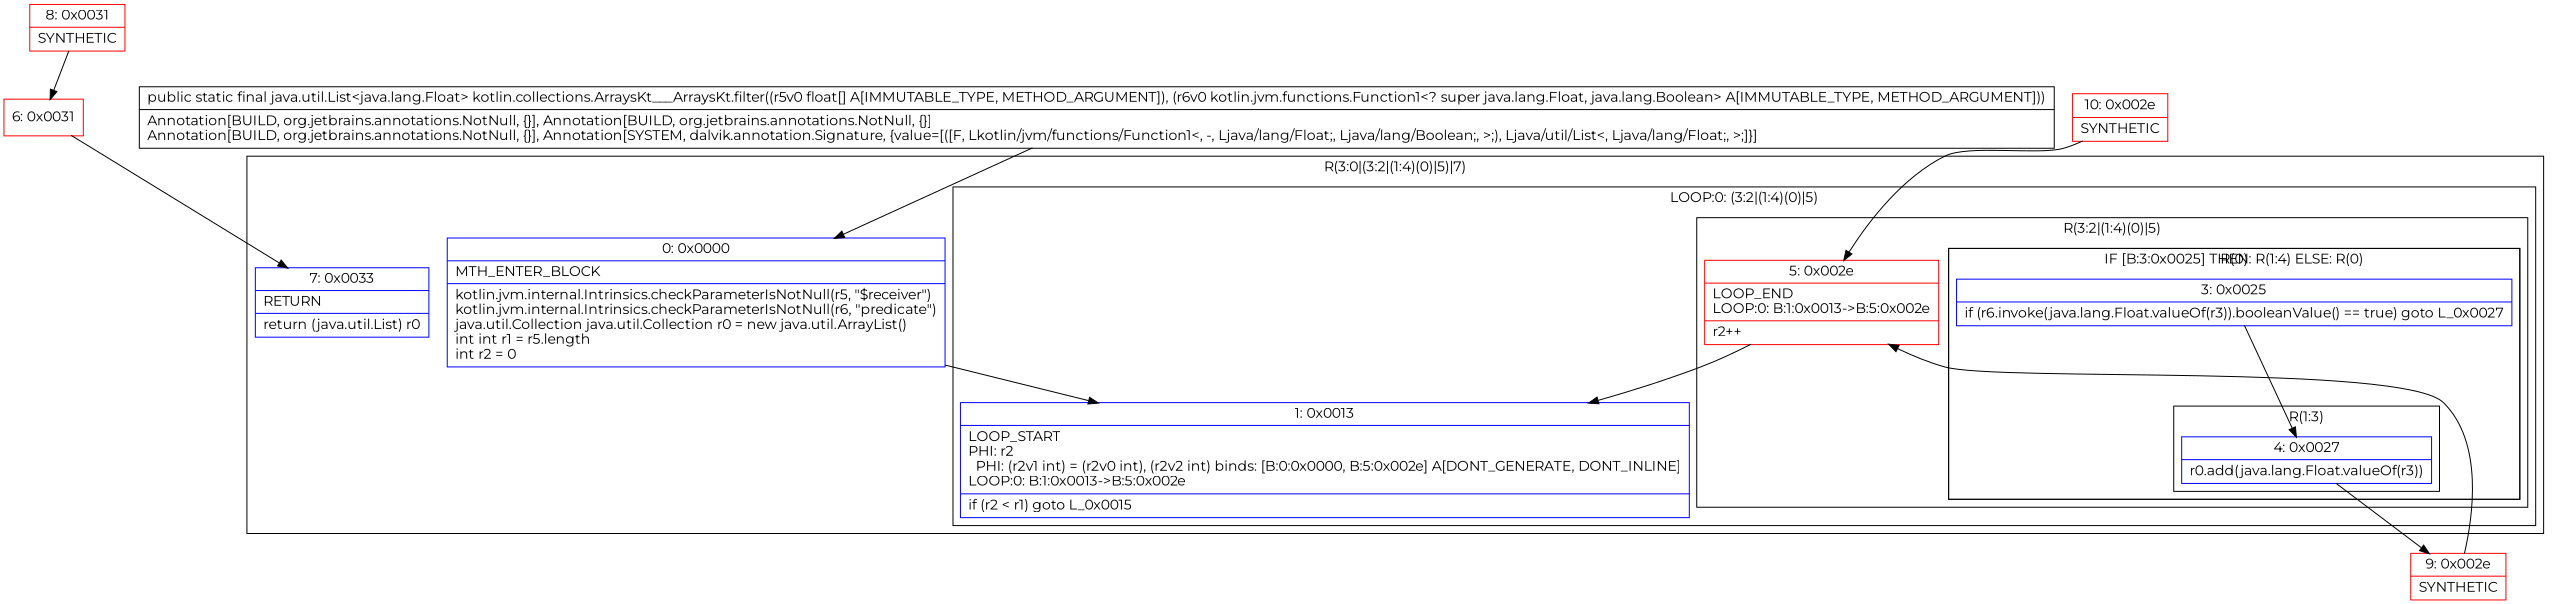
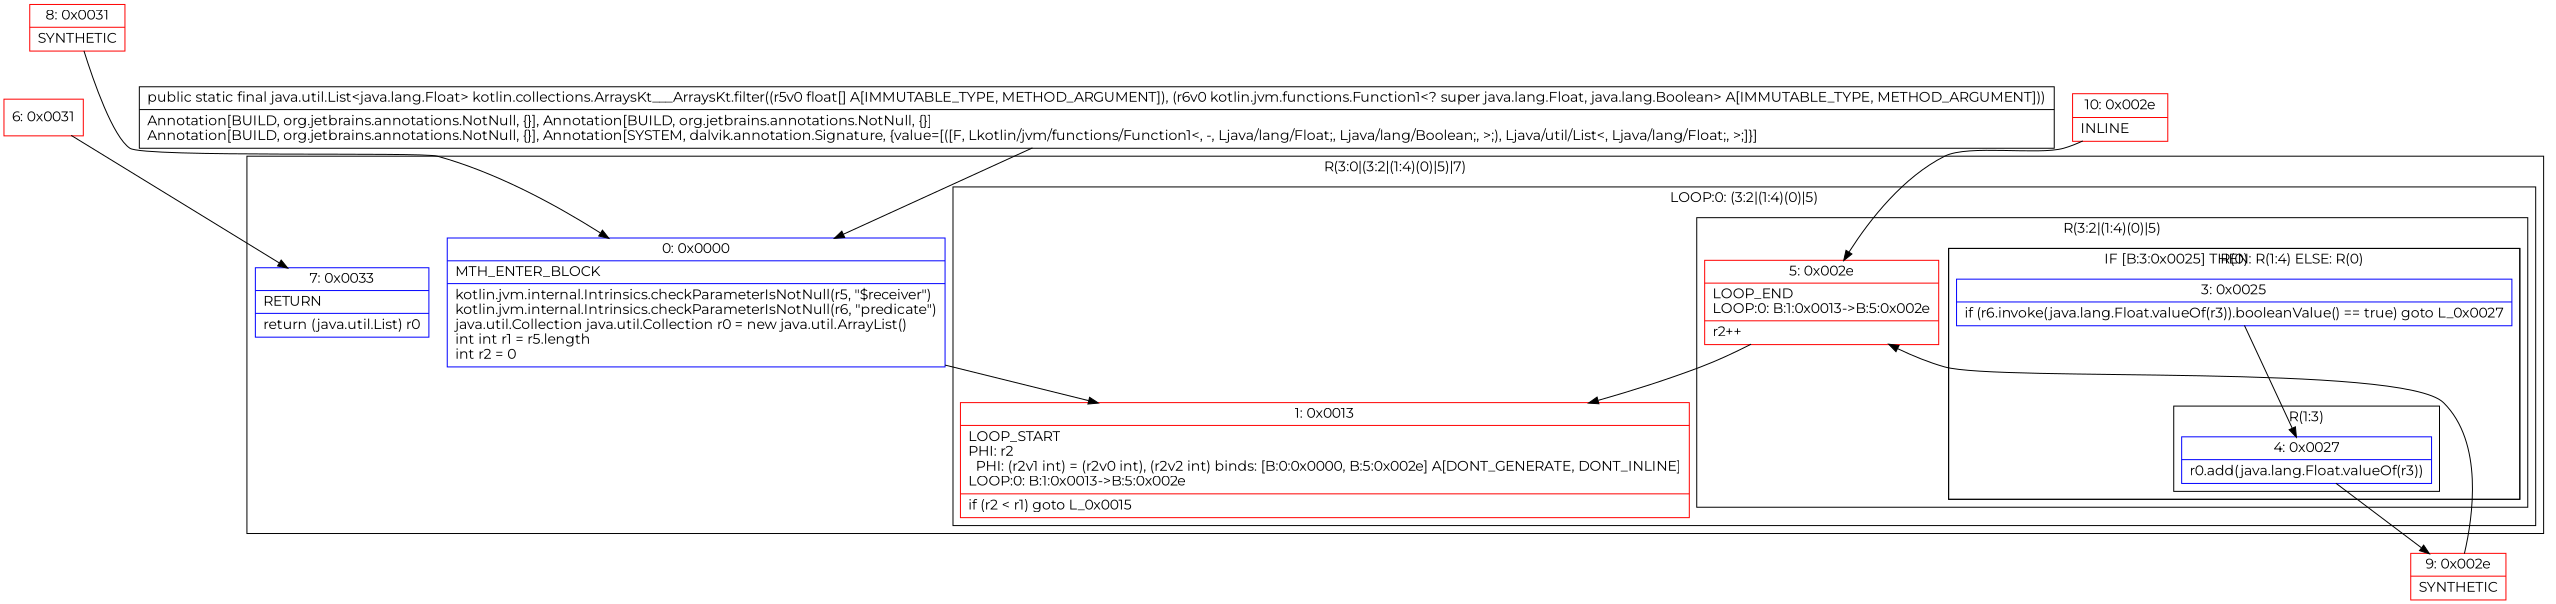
(61, 71) -> (230, 154)
(2120, 129) -> (2105, 129)
(1325, 460) -> (1325, 460)
